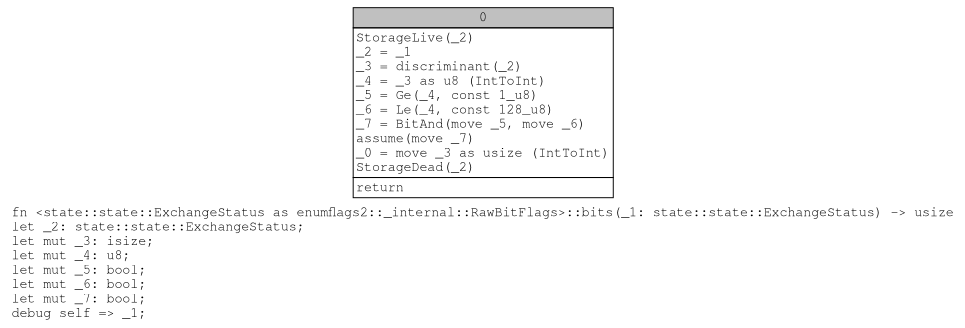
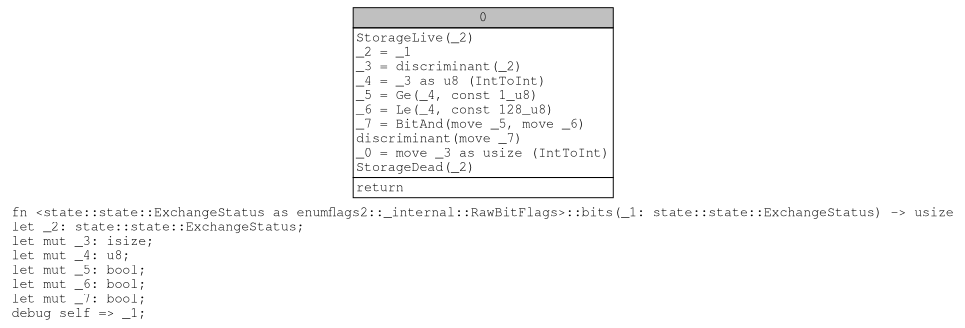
(416, 138) -> (440, 138)
